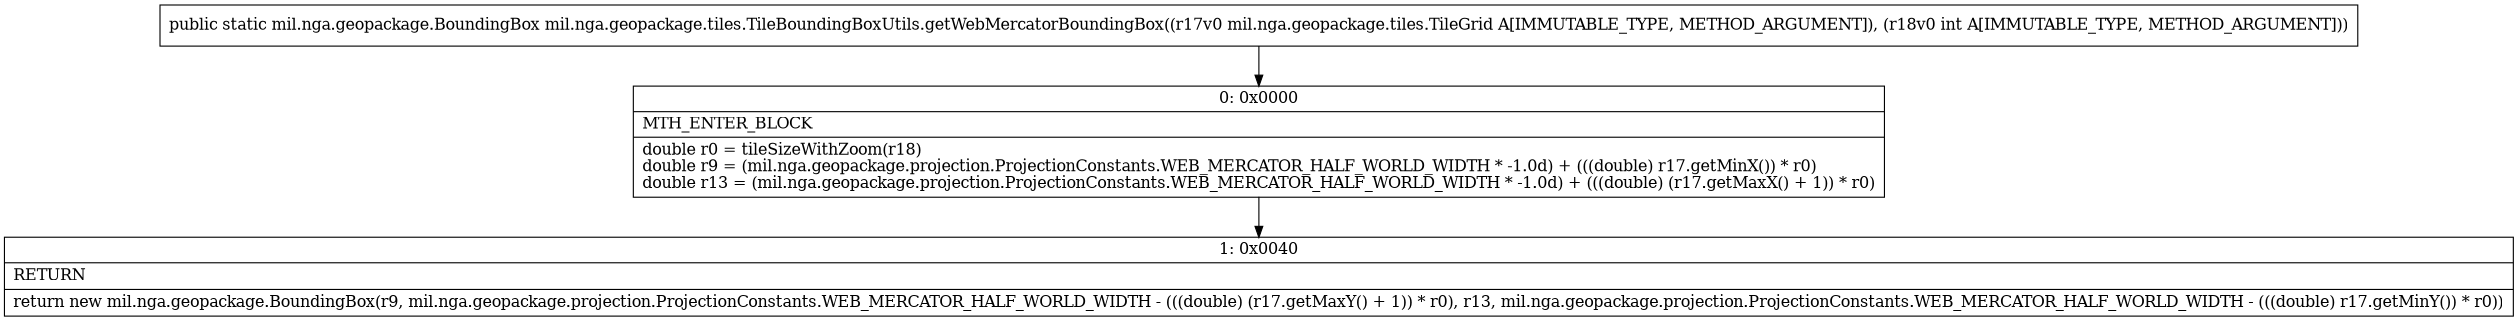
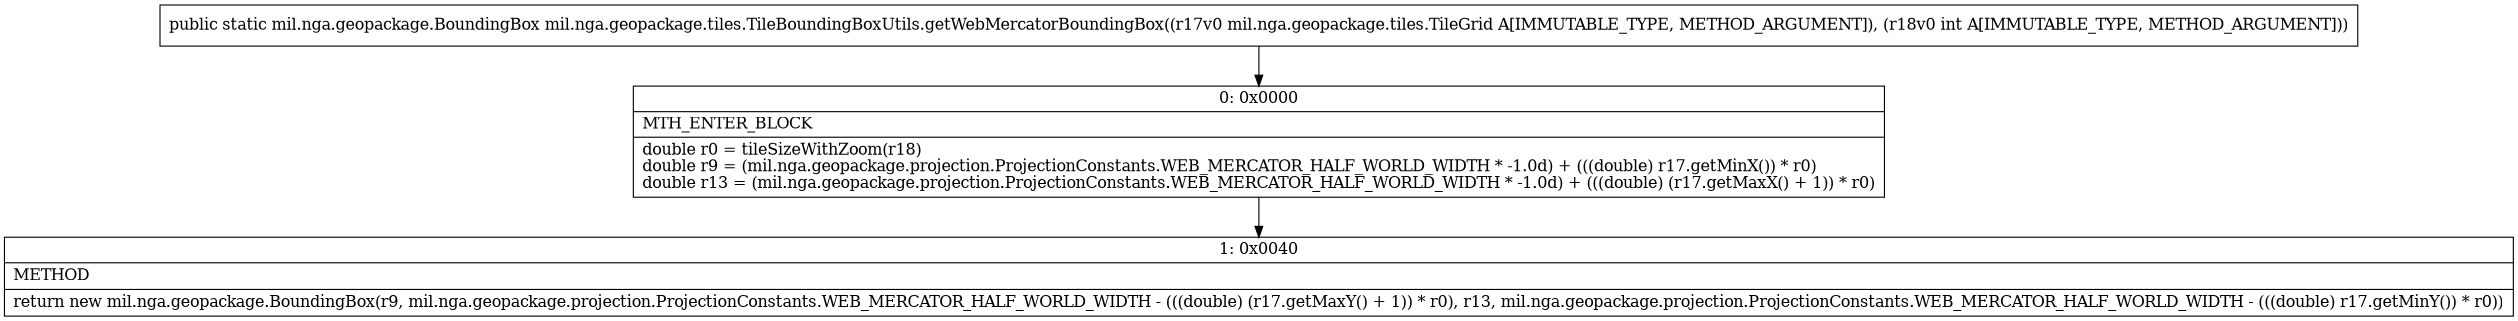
(49, 276) -> (52, 276)
